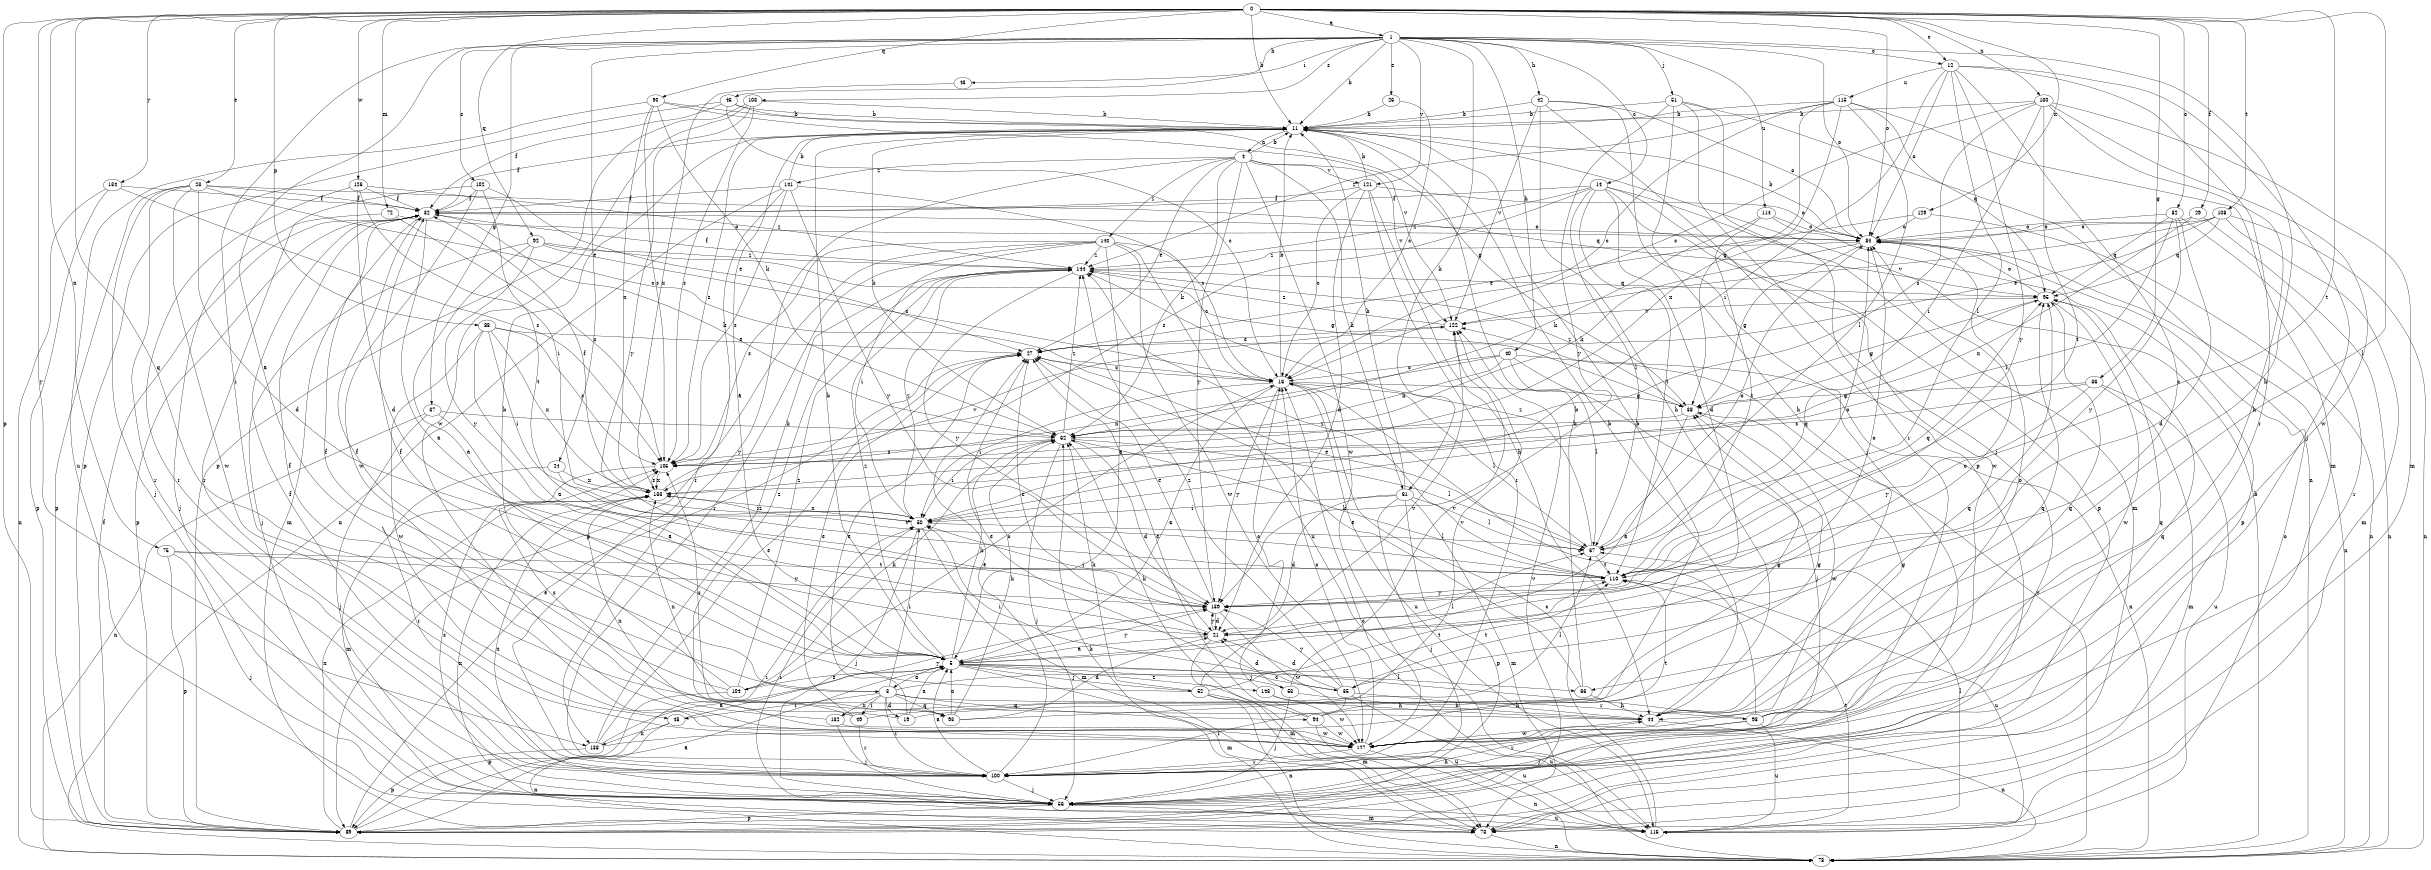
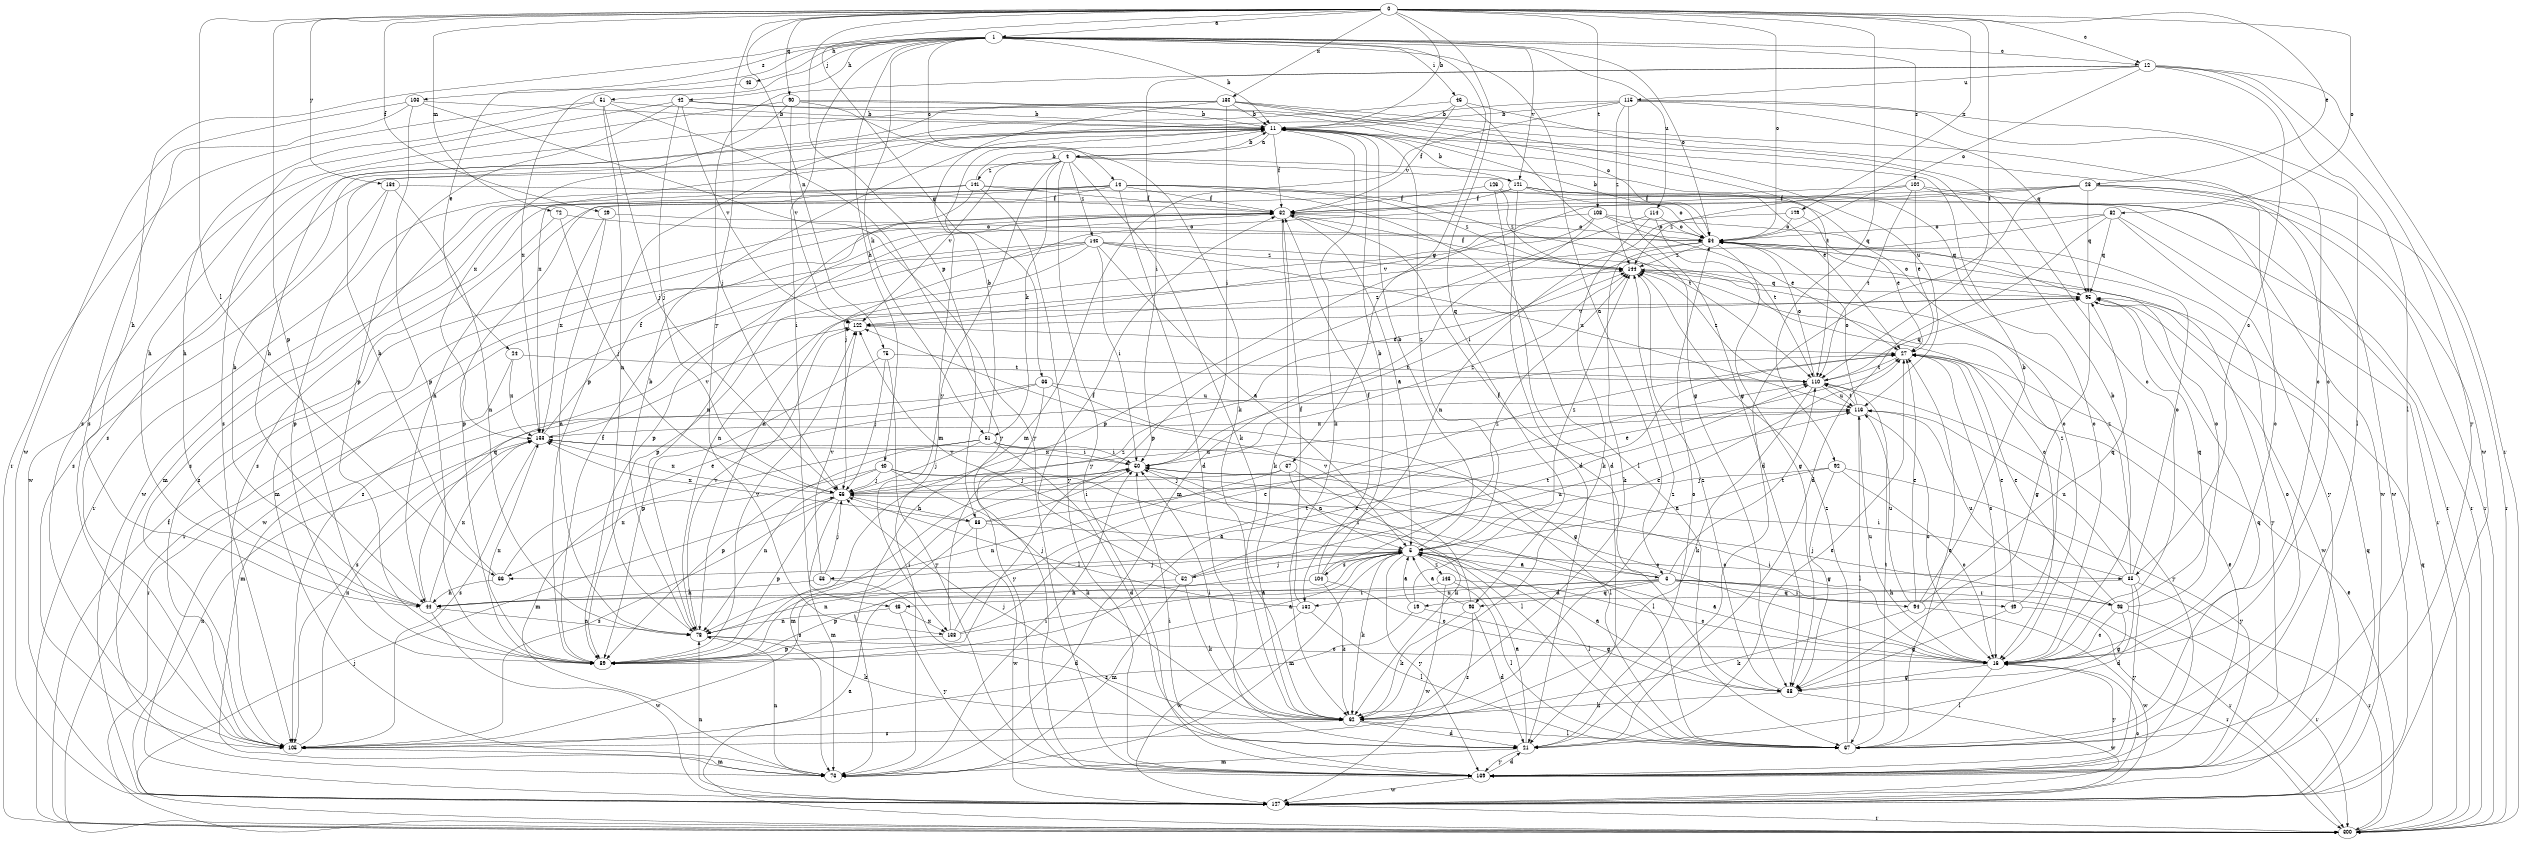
(727, 13) -> none
(1391, 101) -> none
(806, 260) -> (1763, 206)
none -> (1863, 371)
(740, 396) -> (1421, 340)
(1125, 421) -> (686, 501)
(567, 453) -> none
(2369, 659) -> (1492, 337)
none -> (1609, 730)
(995, 776) -> (2347, 833)
(1356, 781) -> (908, 509)
